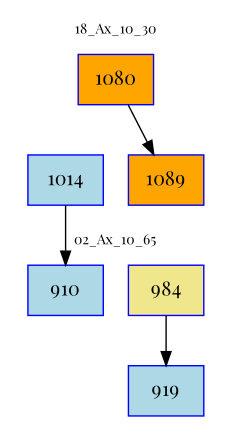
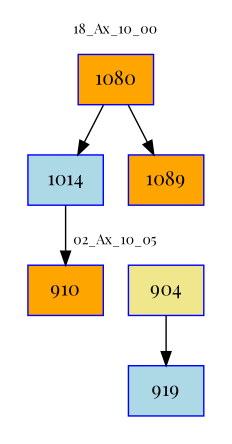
(116, 30) -> (116, 30)
none -> (94, 124)
(116, 241) -> (116, 241)
(66, 290) -> (66, 290)
(166, 290) -> (166, 290)
